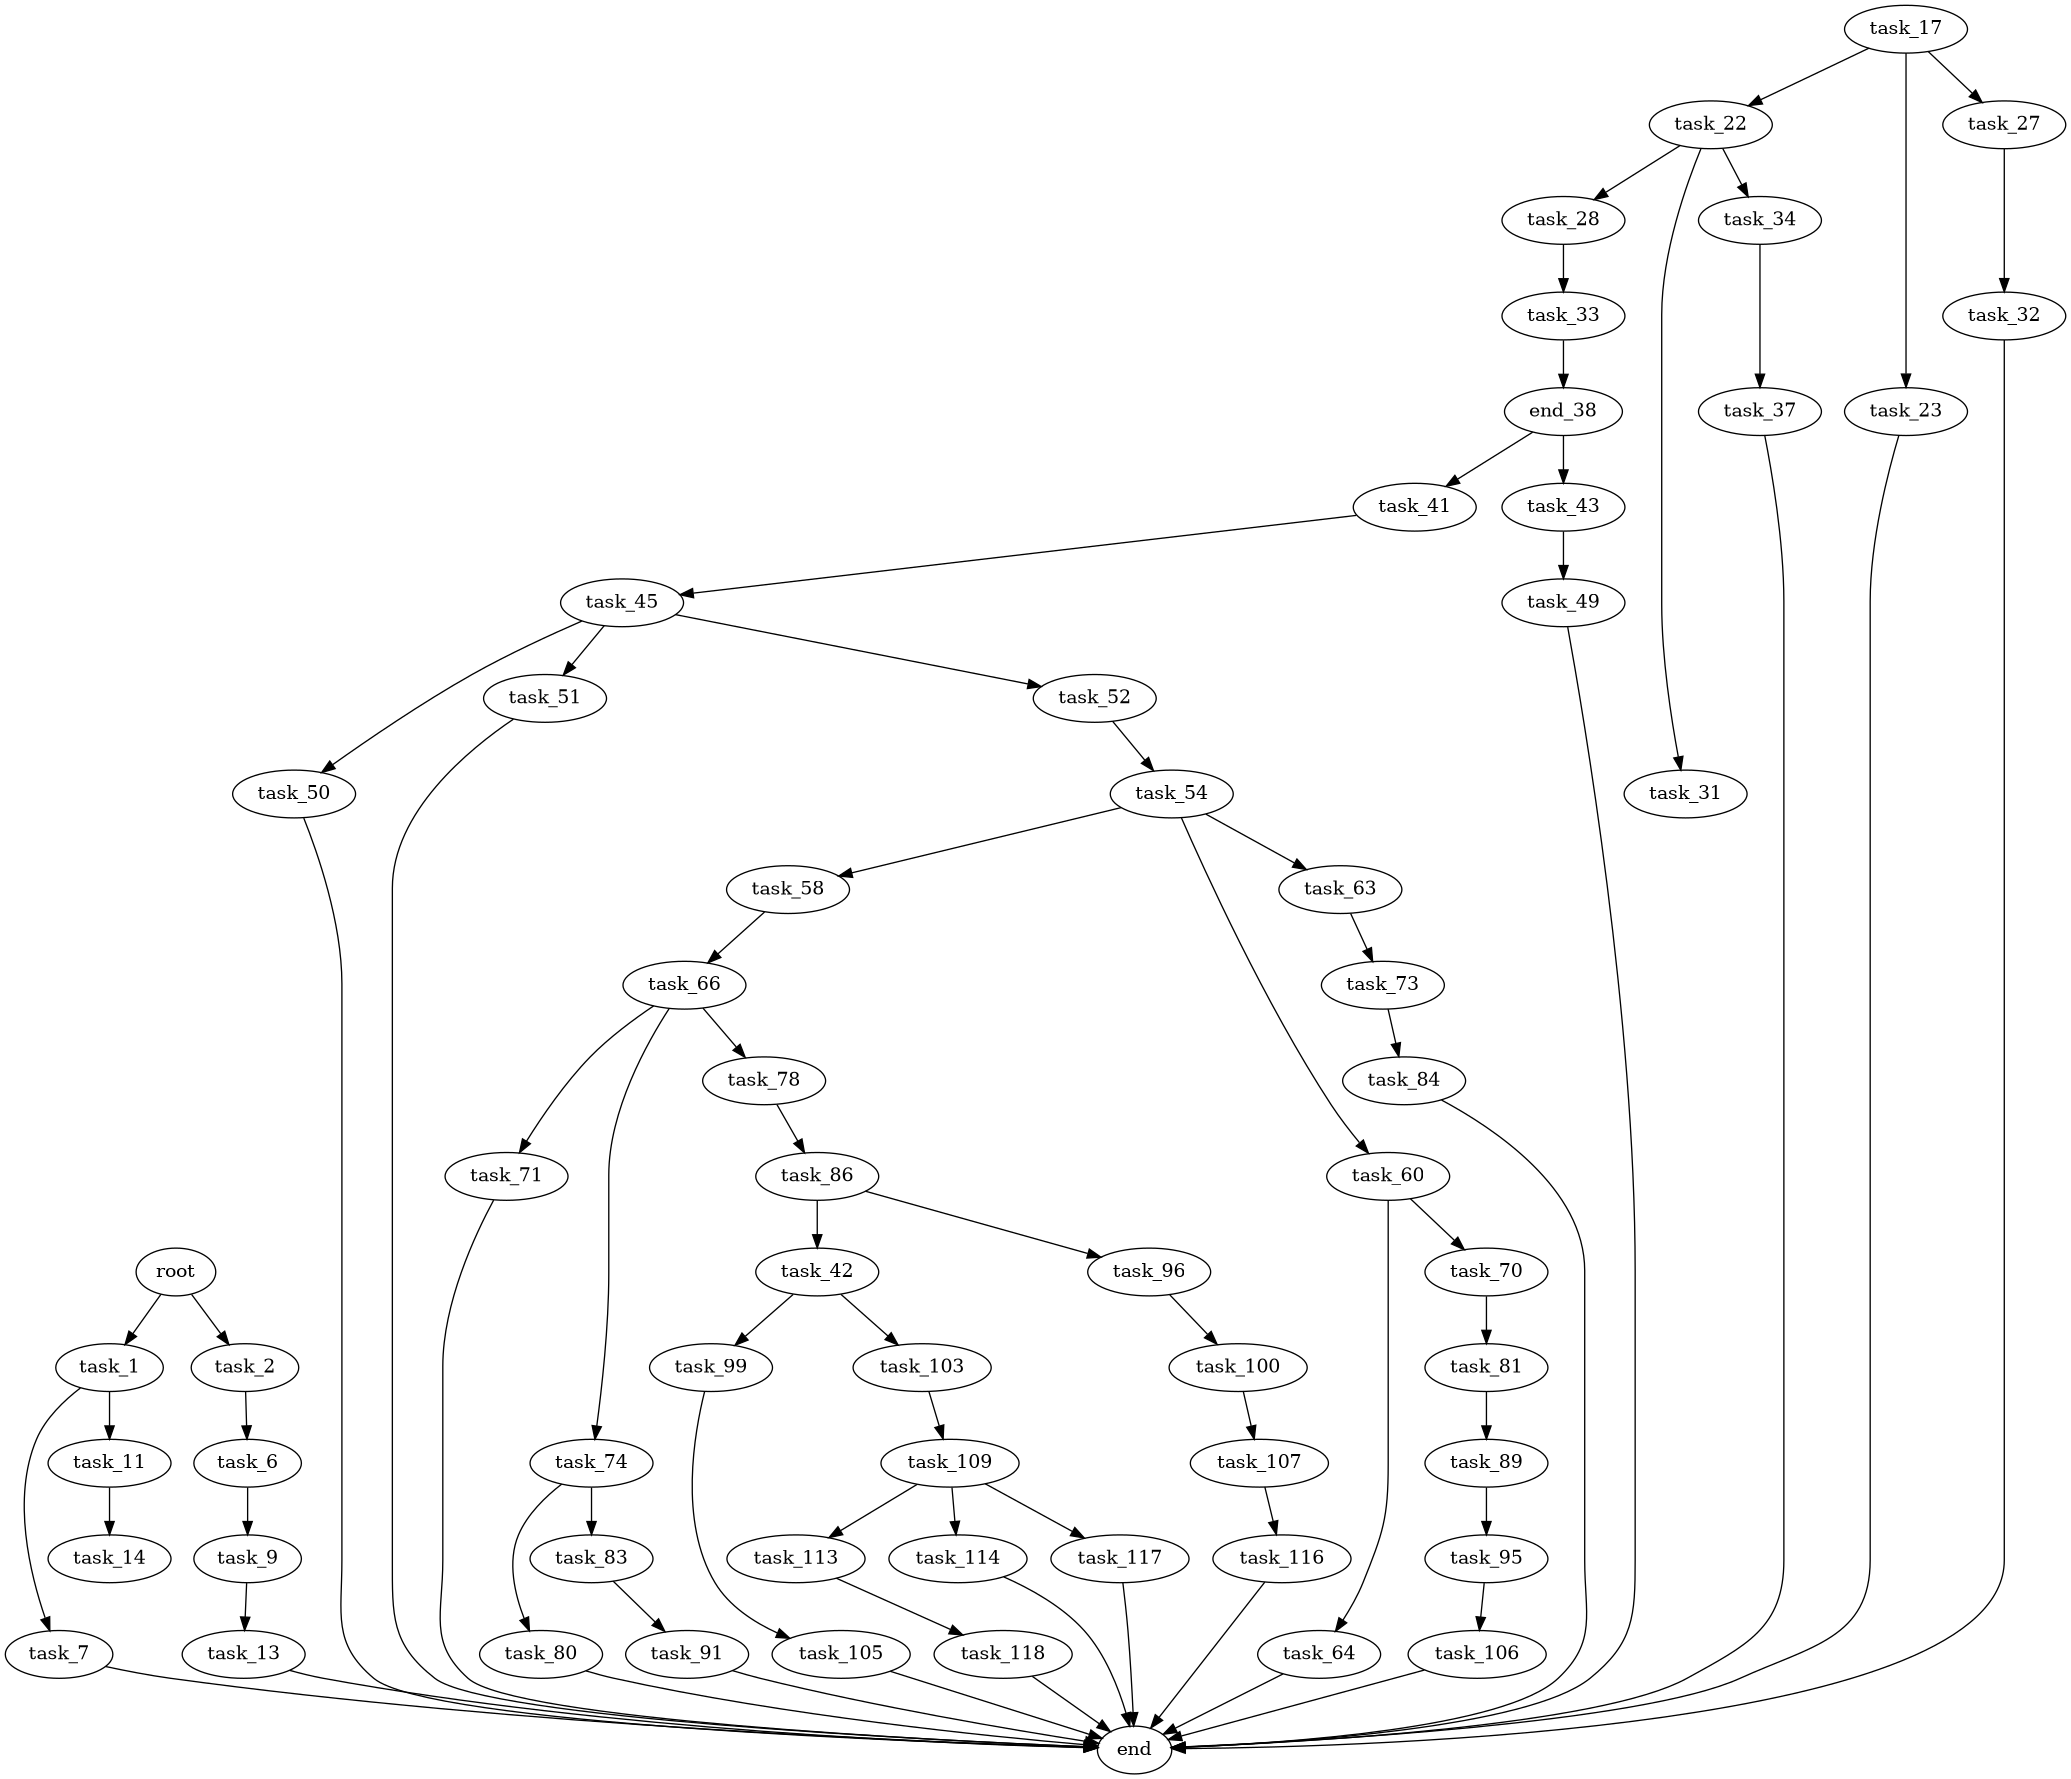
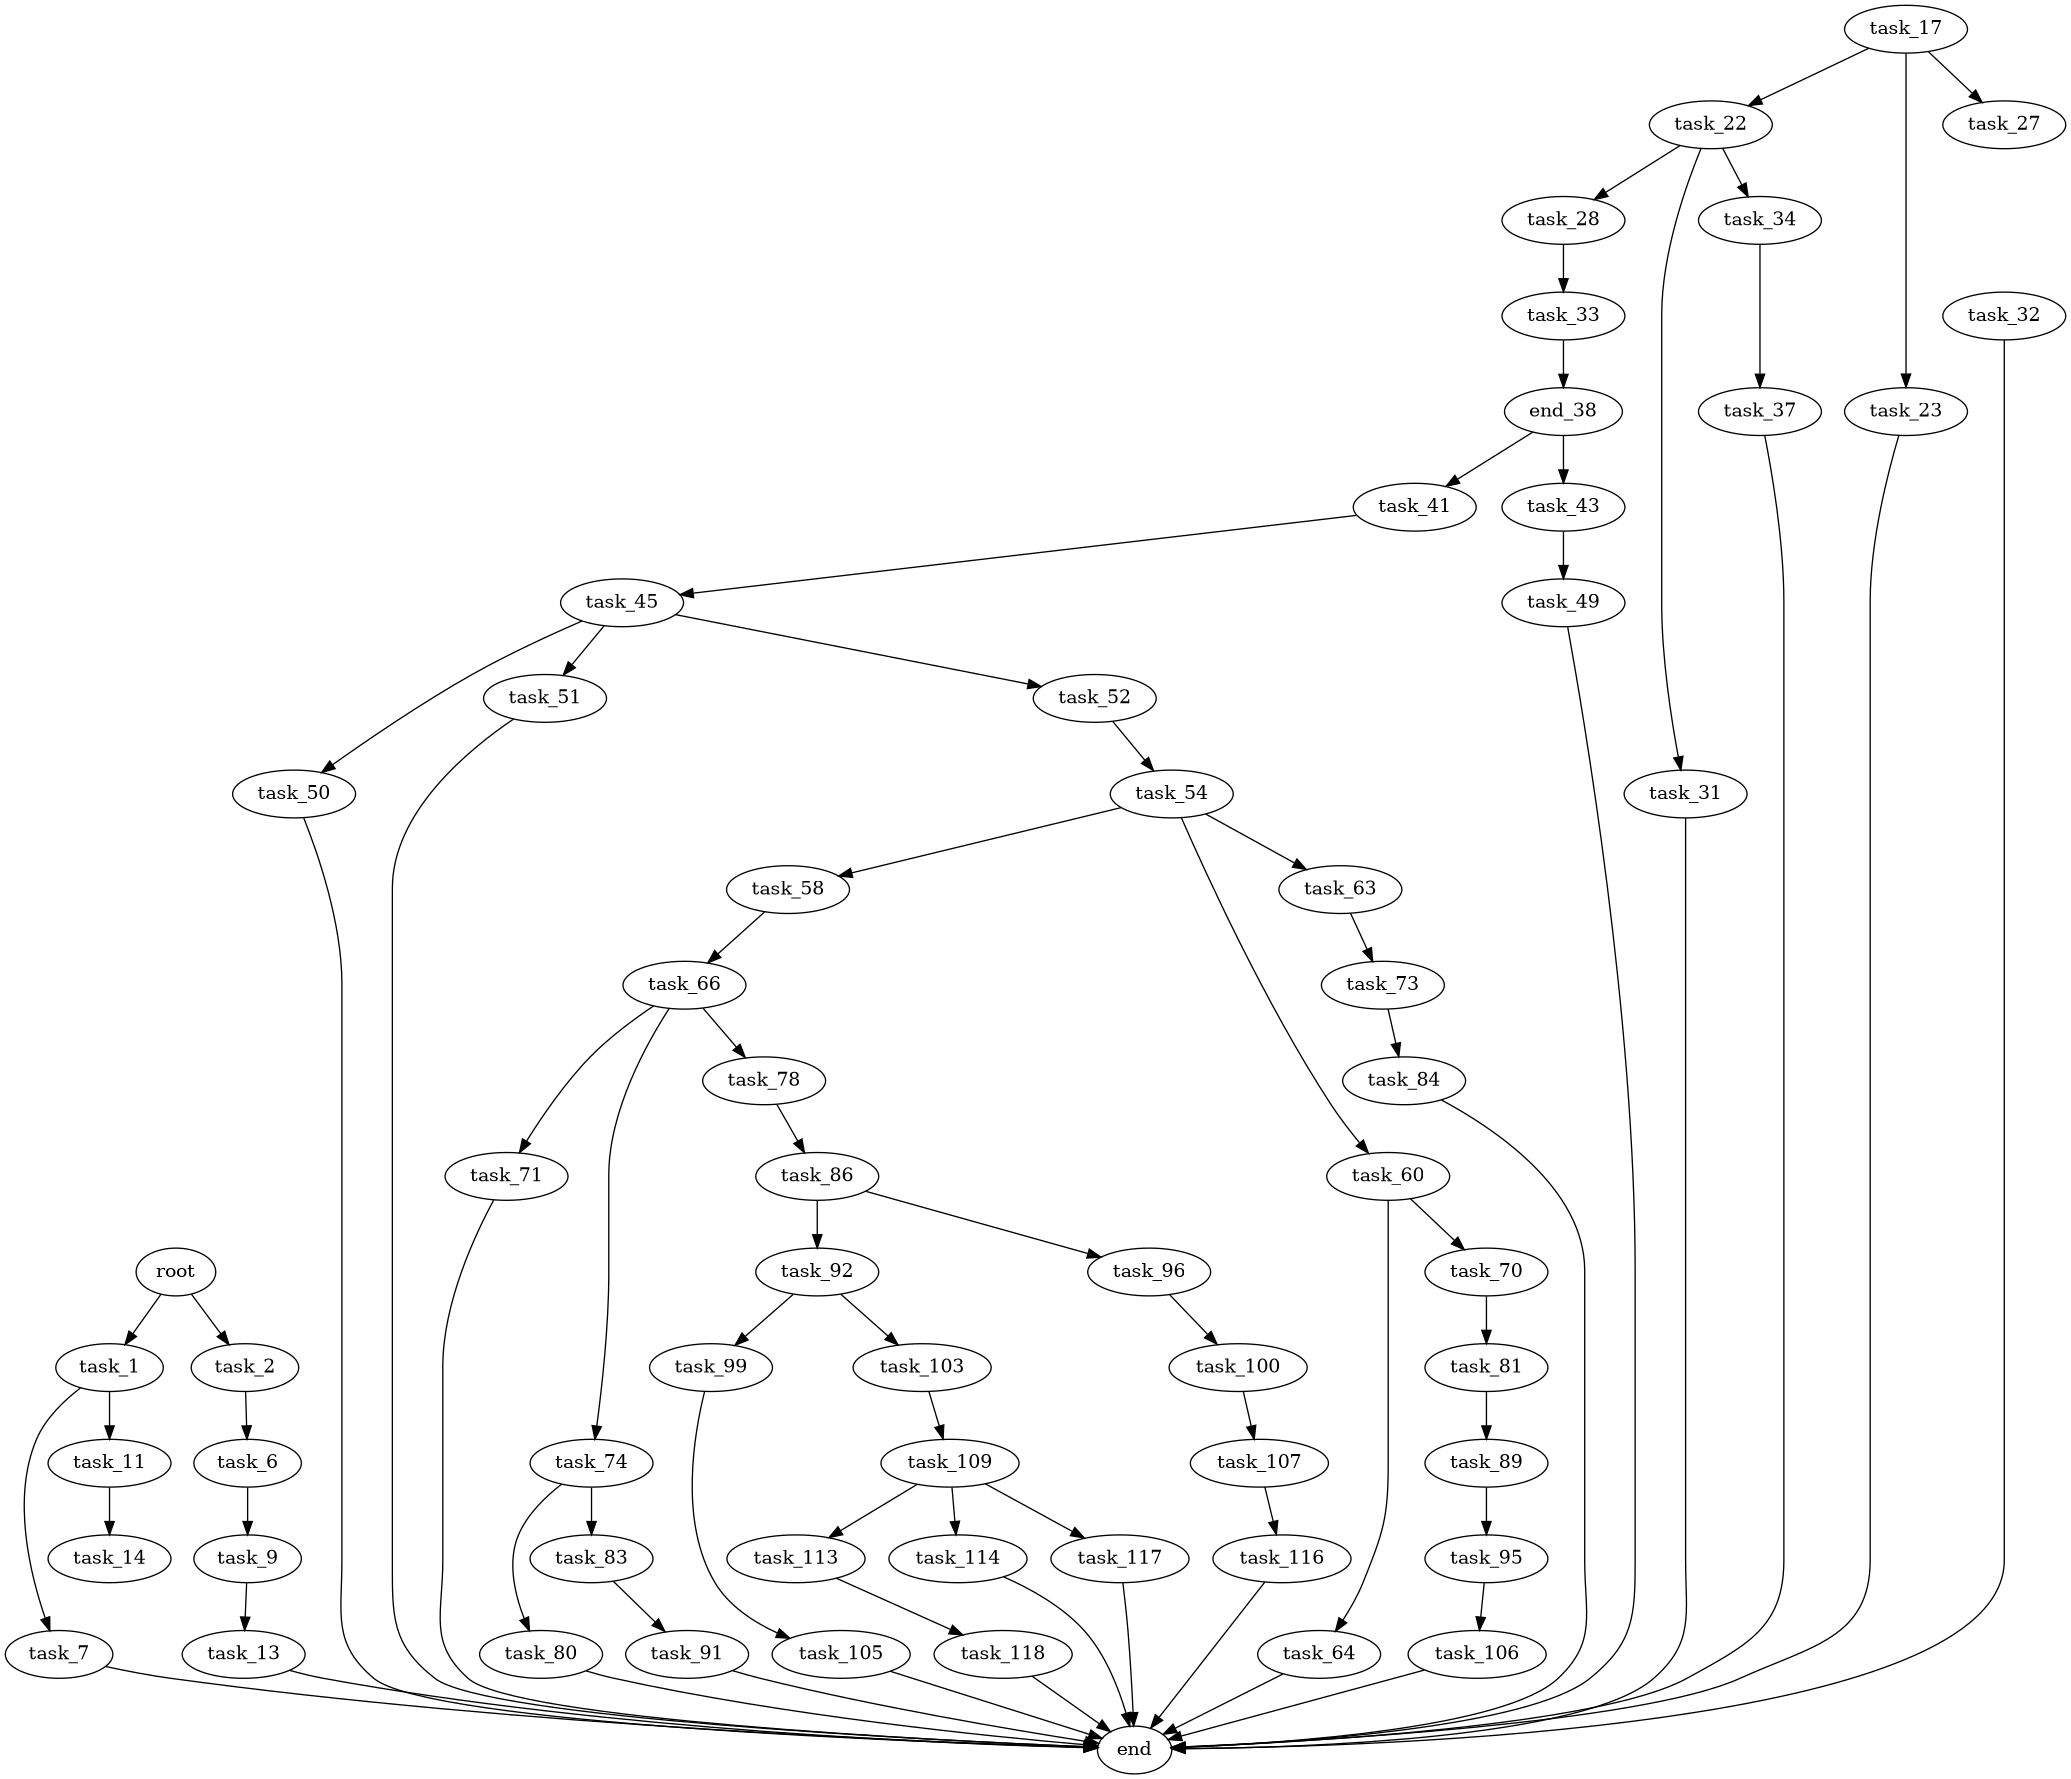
(2004, 214) -> none
(817, 1272) -> (817, 1272)
none -> (1686, 1492)
